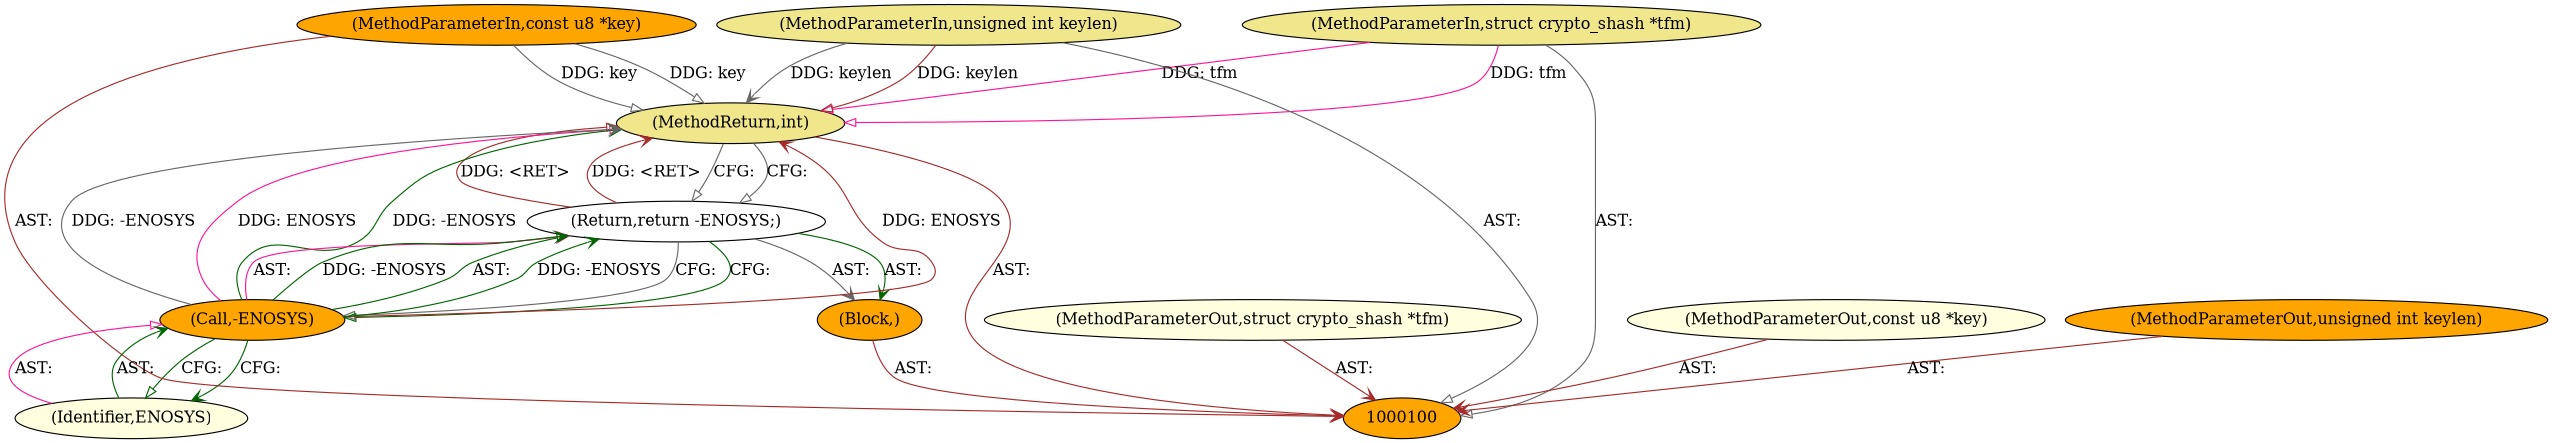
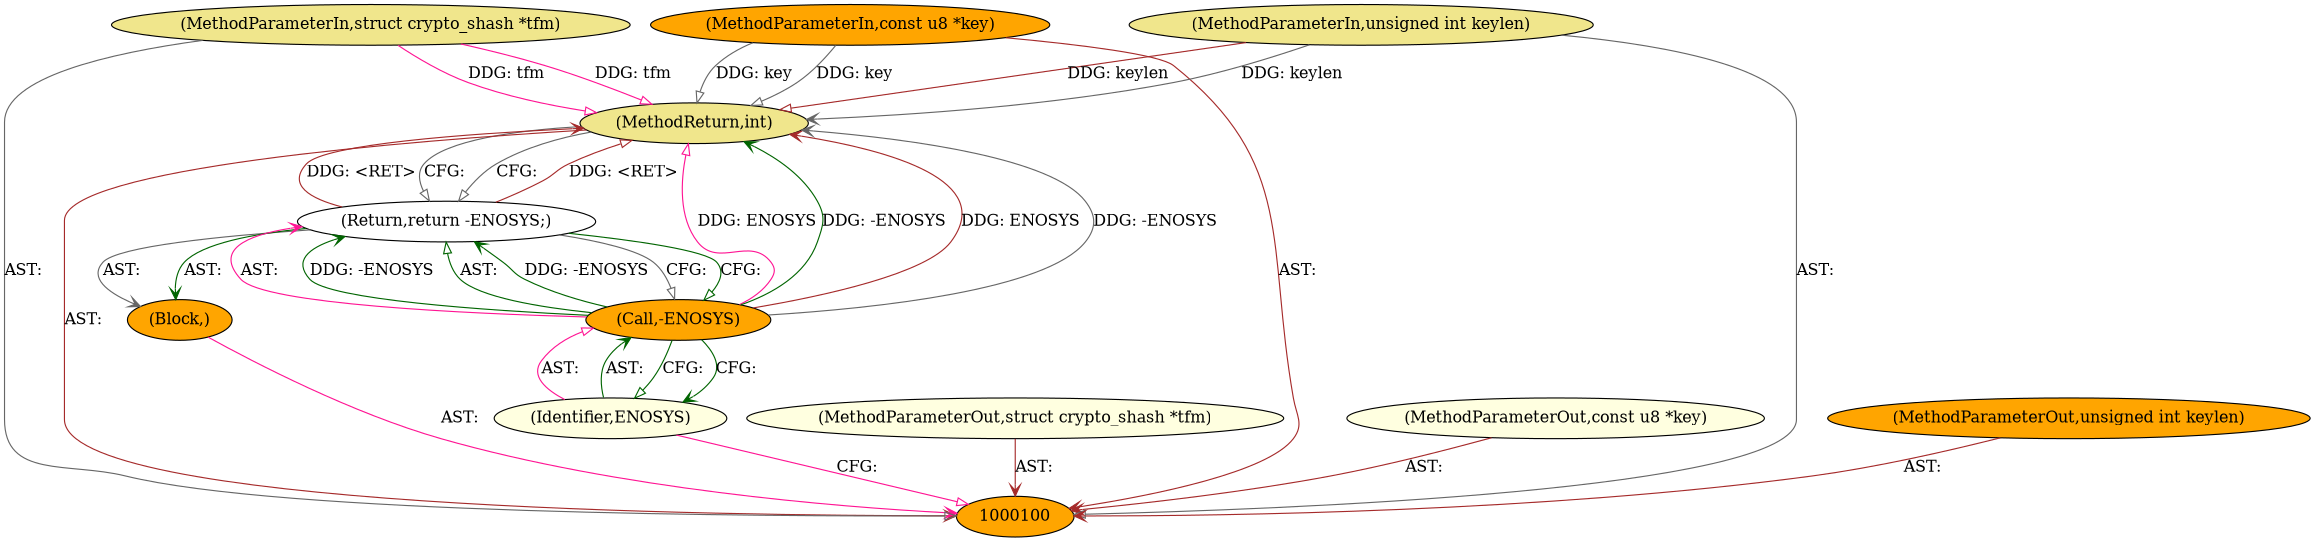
(1090, 405) -> (566, 468)
none -> (817, 468)
